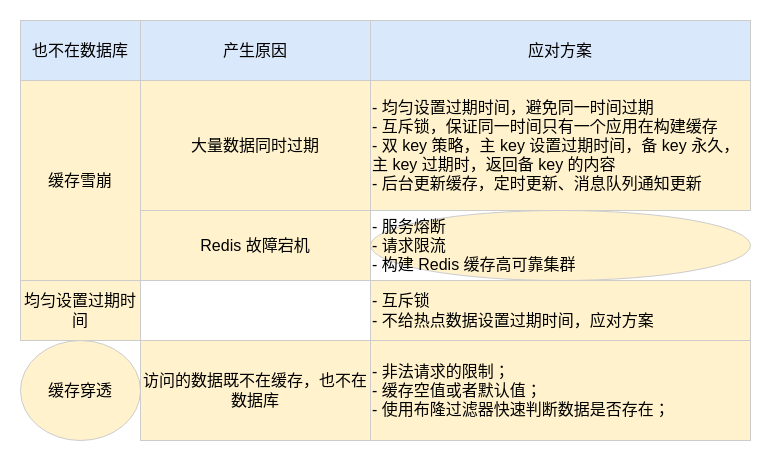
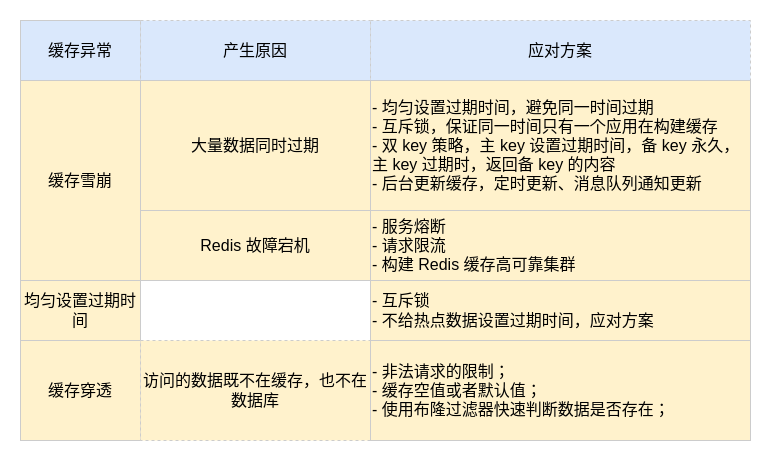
(81, 51) -> (81, 51)
(256, 51) -> (256, 51)
(561, 51) -> (561, 51)
(561, 246) -> (561, 246)
(81, 391) -> (81, 391)
(256, 391) -> (256, 391)
